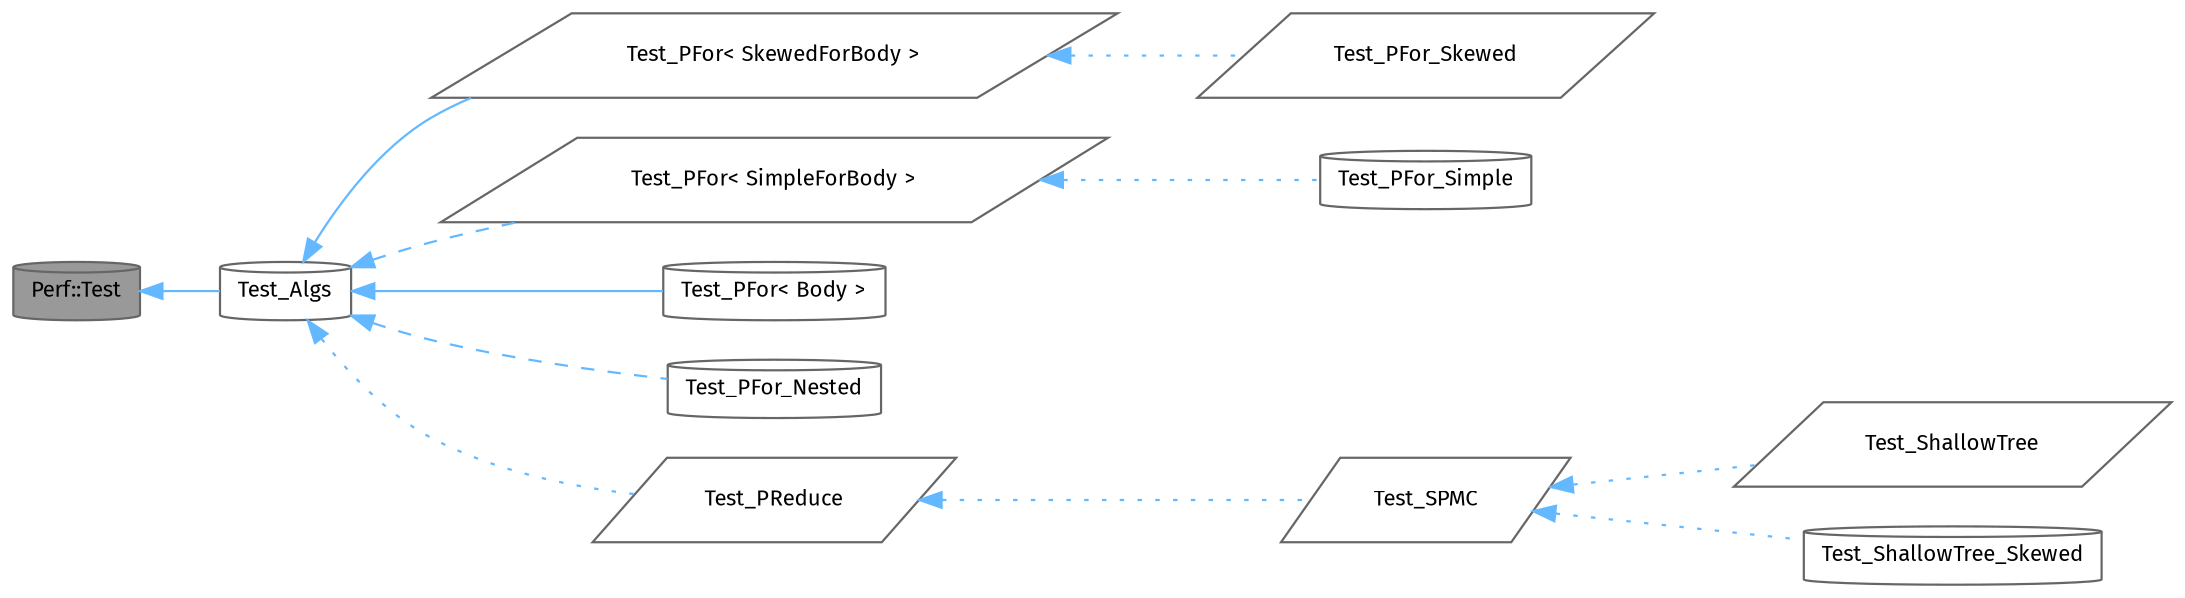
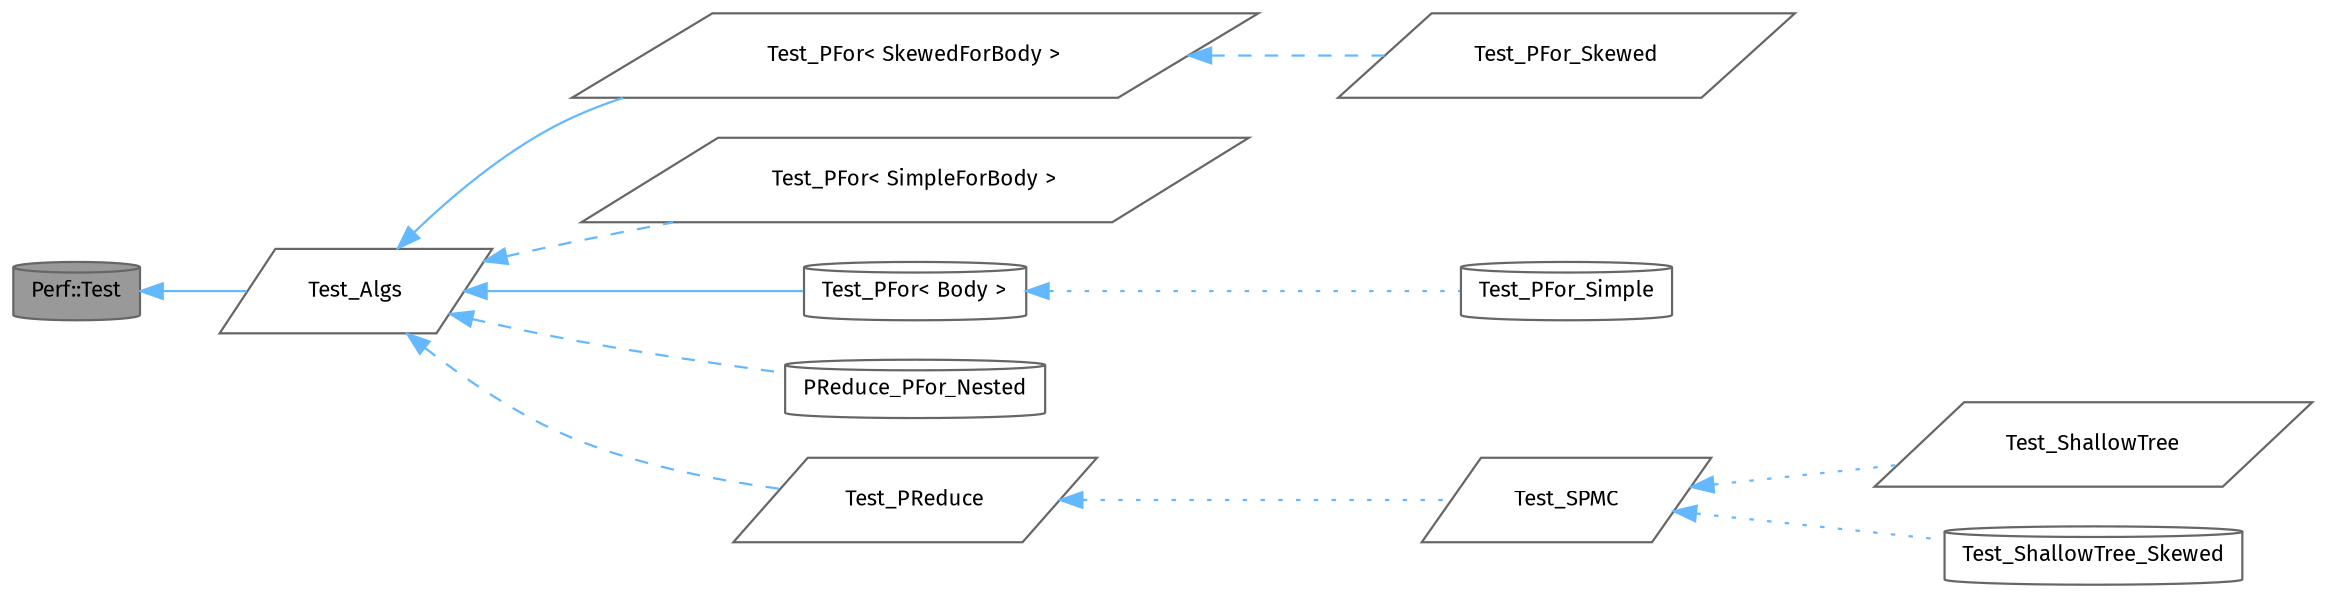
(1157, 56) -> (1298, 56)
(1192, 180) -> (1255, 291)
(286, 291) -> (356, 291)
(774, 389) -> (915, 389)
(460, 451) -> (591, 445)
